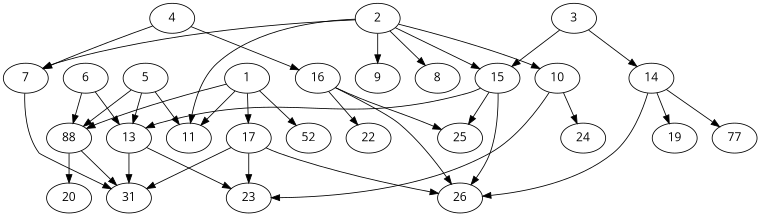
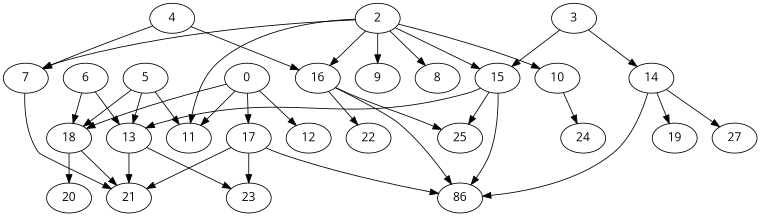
none -> (351, 45)
(247, 78) -> (247, 78)
(69, 138) -> (69, 138)
(309, 138) -> (309, 138)
(735, 138) -> (735, 138)
(429, 178) -> none
(129, 198) -> (129, 198)
(460, 198) -> (460, 198)
